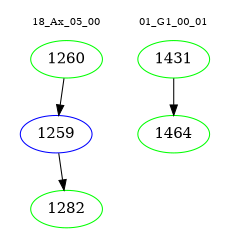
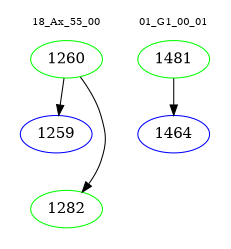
(67, 22) -> (67, 22)
(174, 59) -> (174, 59)
(174, 134) -> (174, 134)
(61, 167) -> (104, 129)
